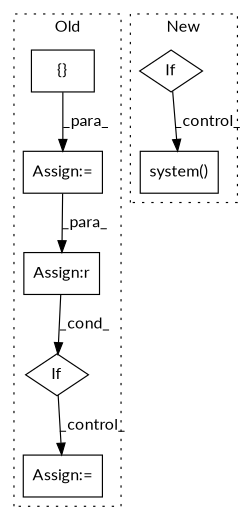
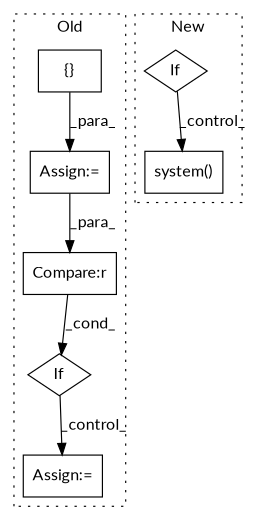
(62, 274) -> (70, 274)
